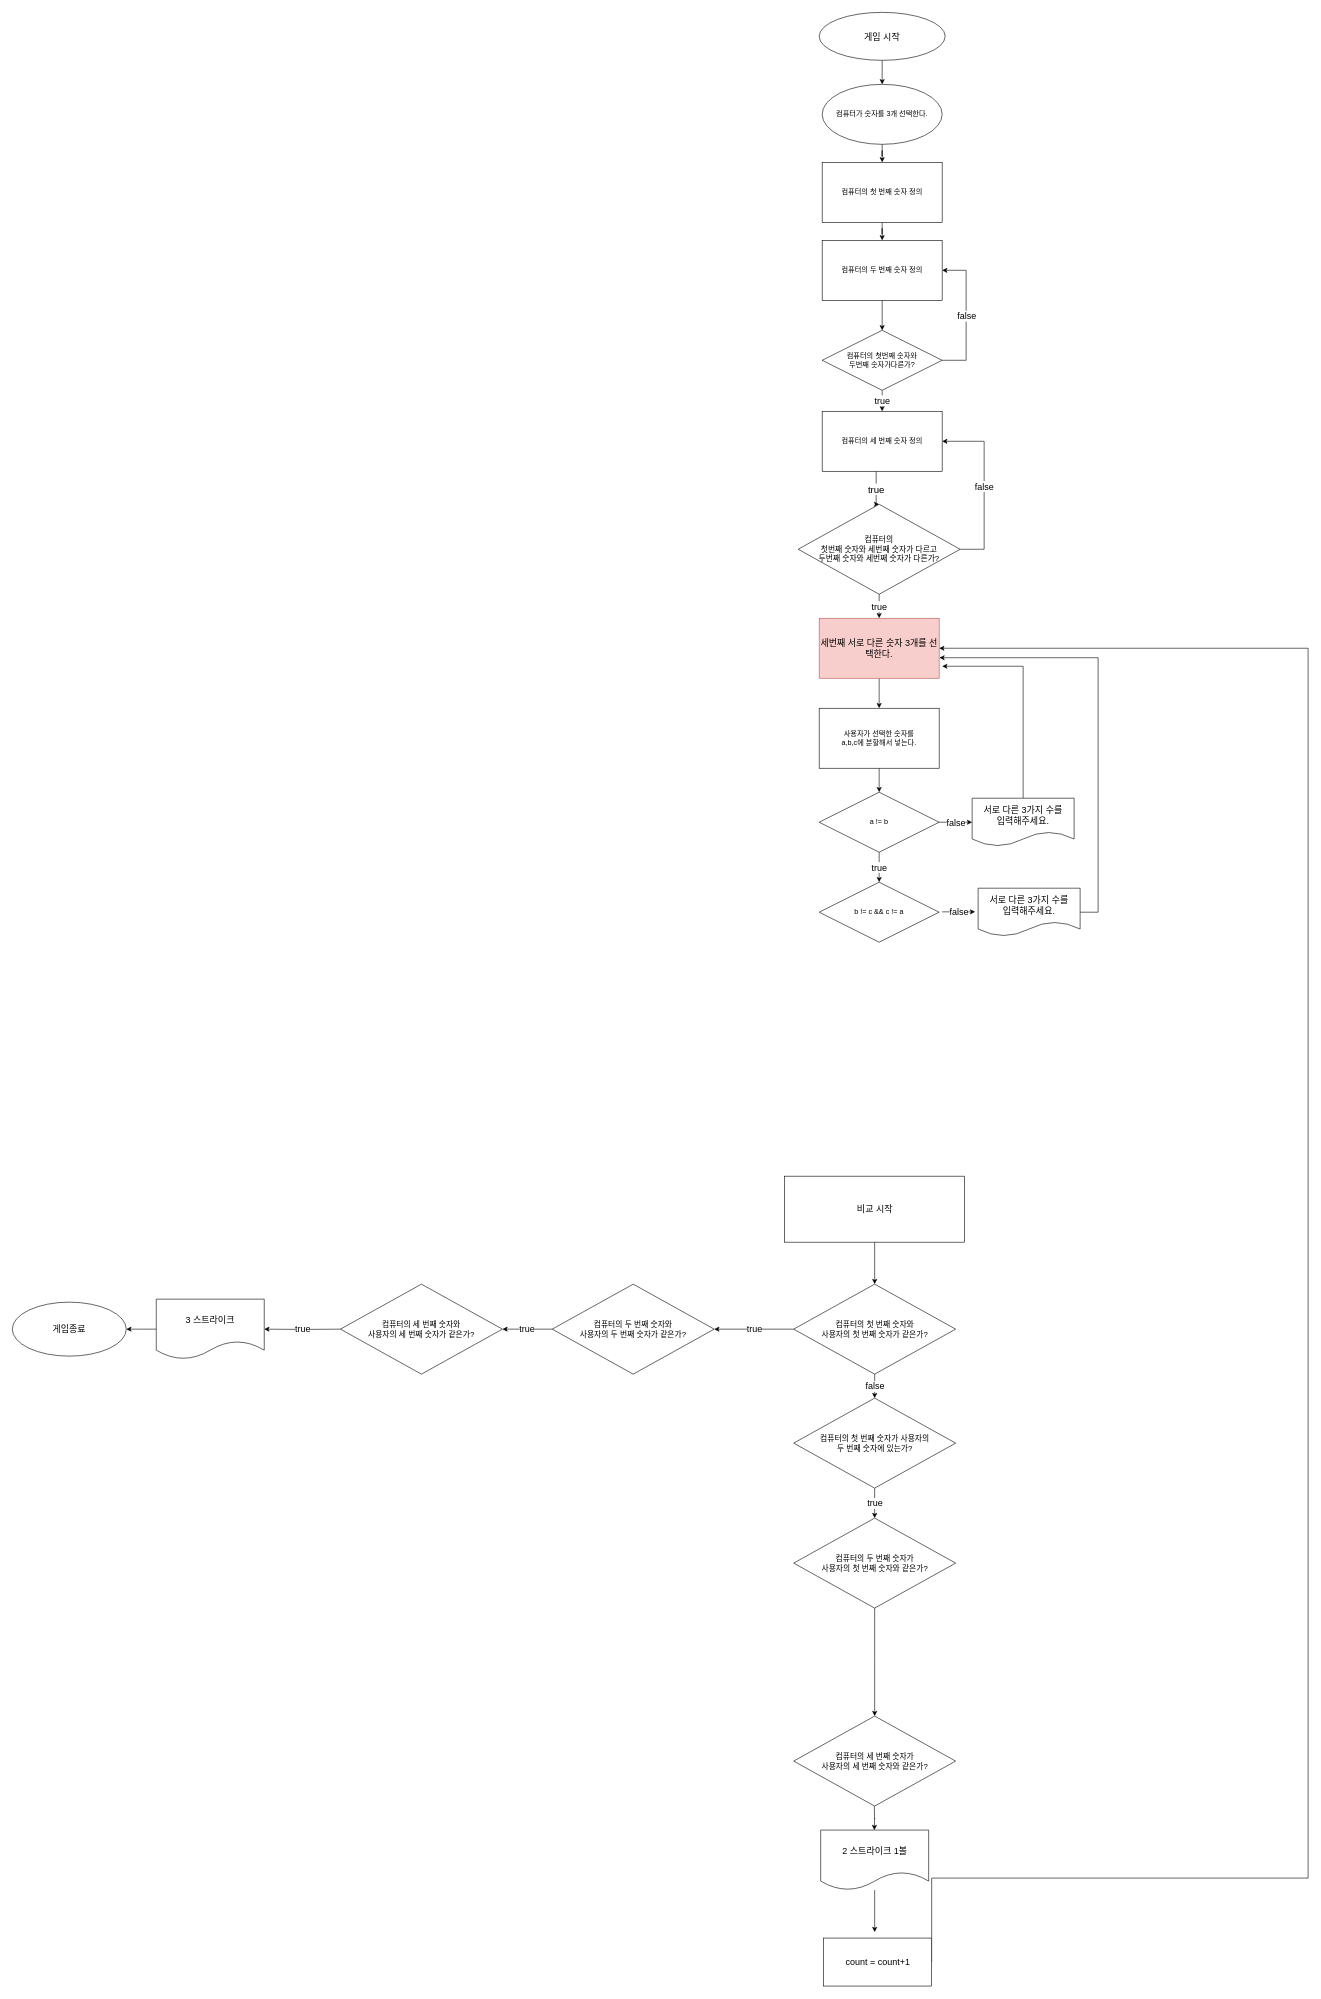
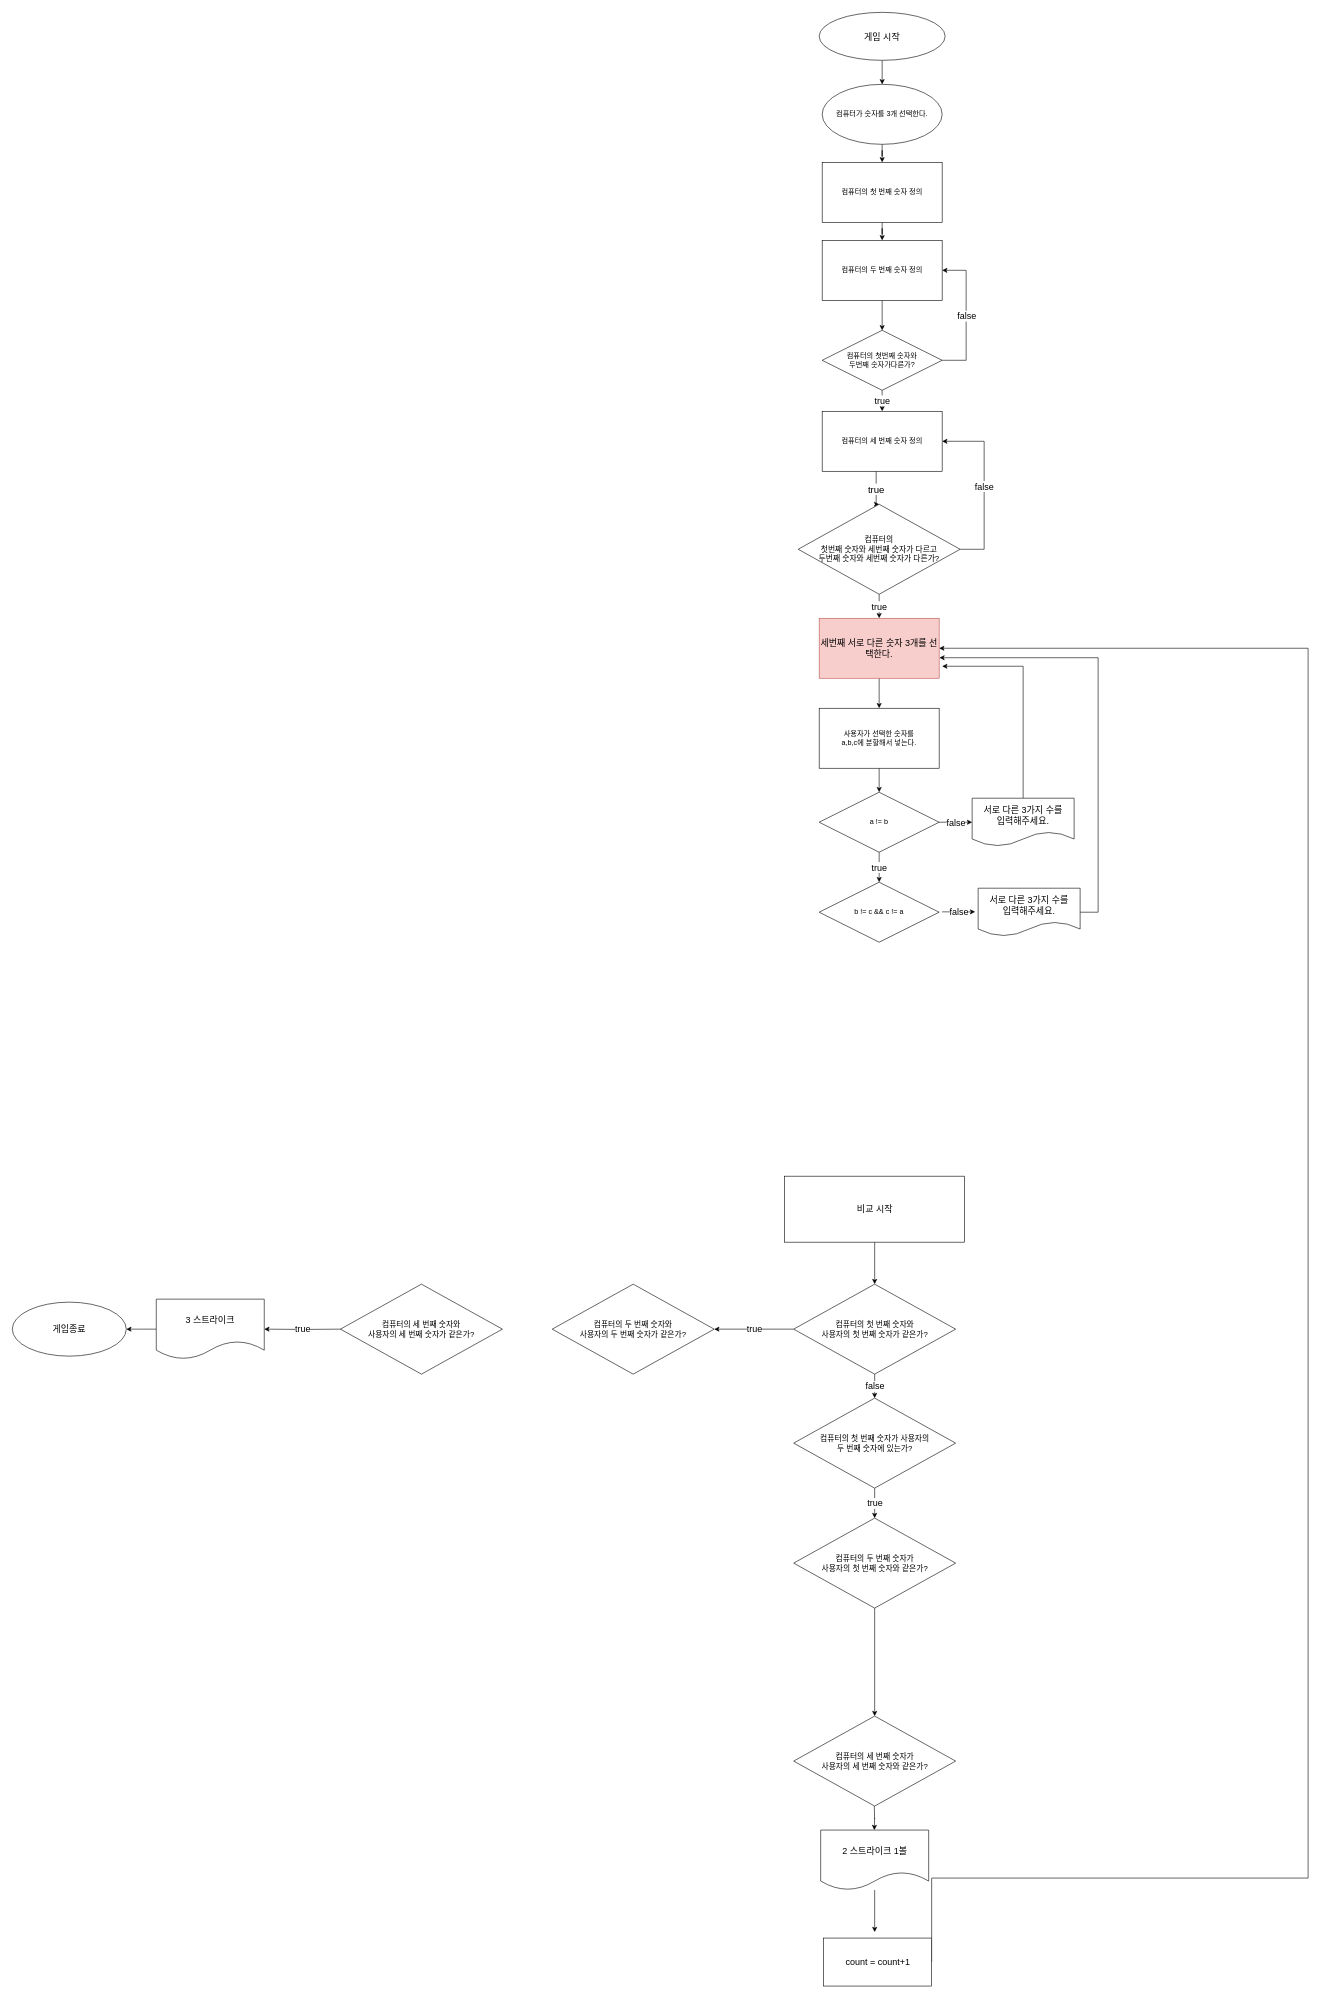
(527, 1329) -> none
